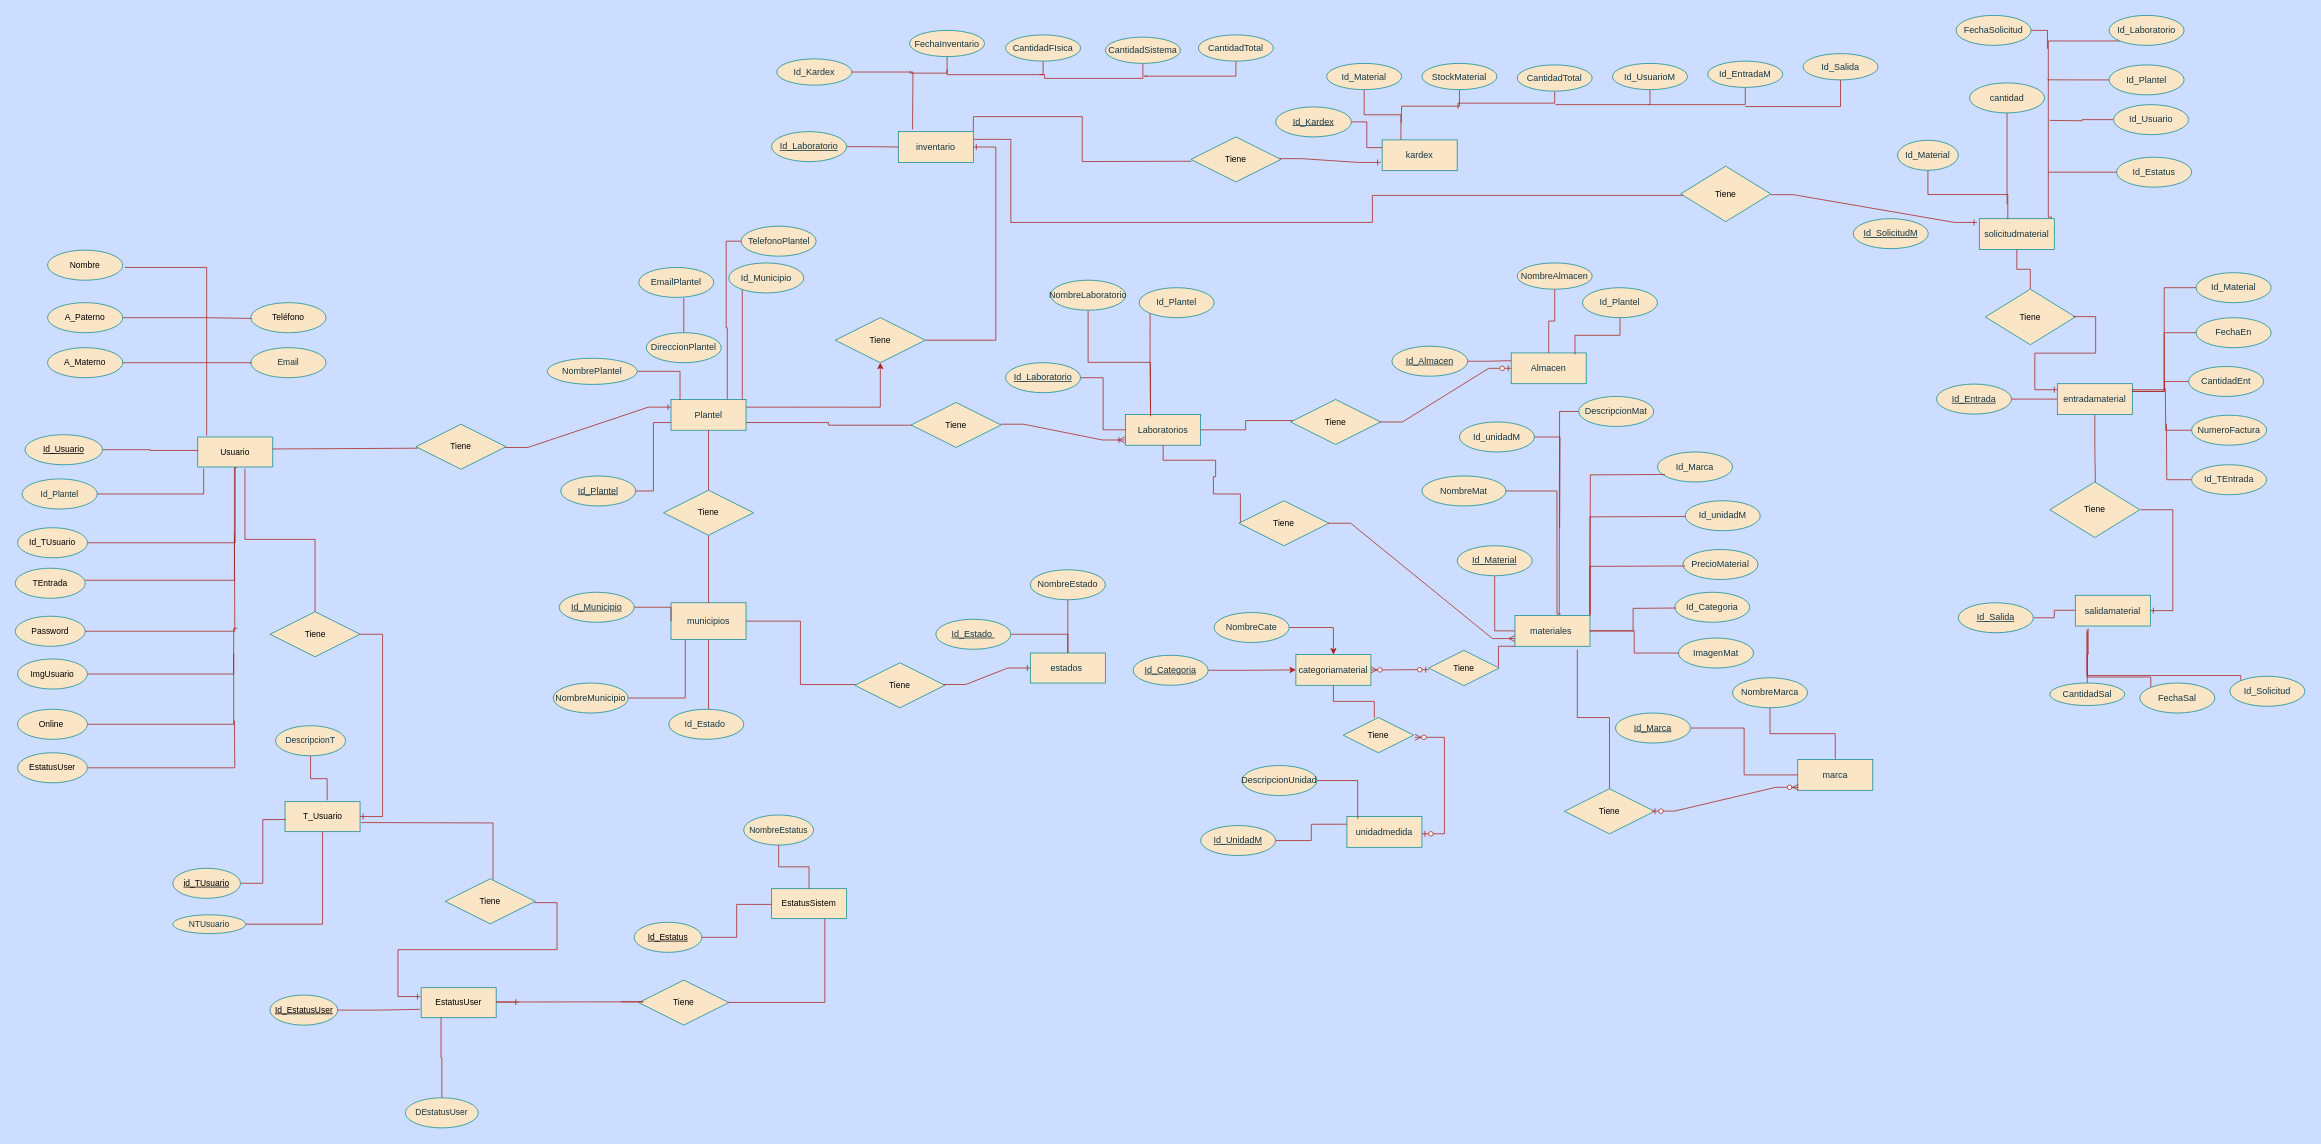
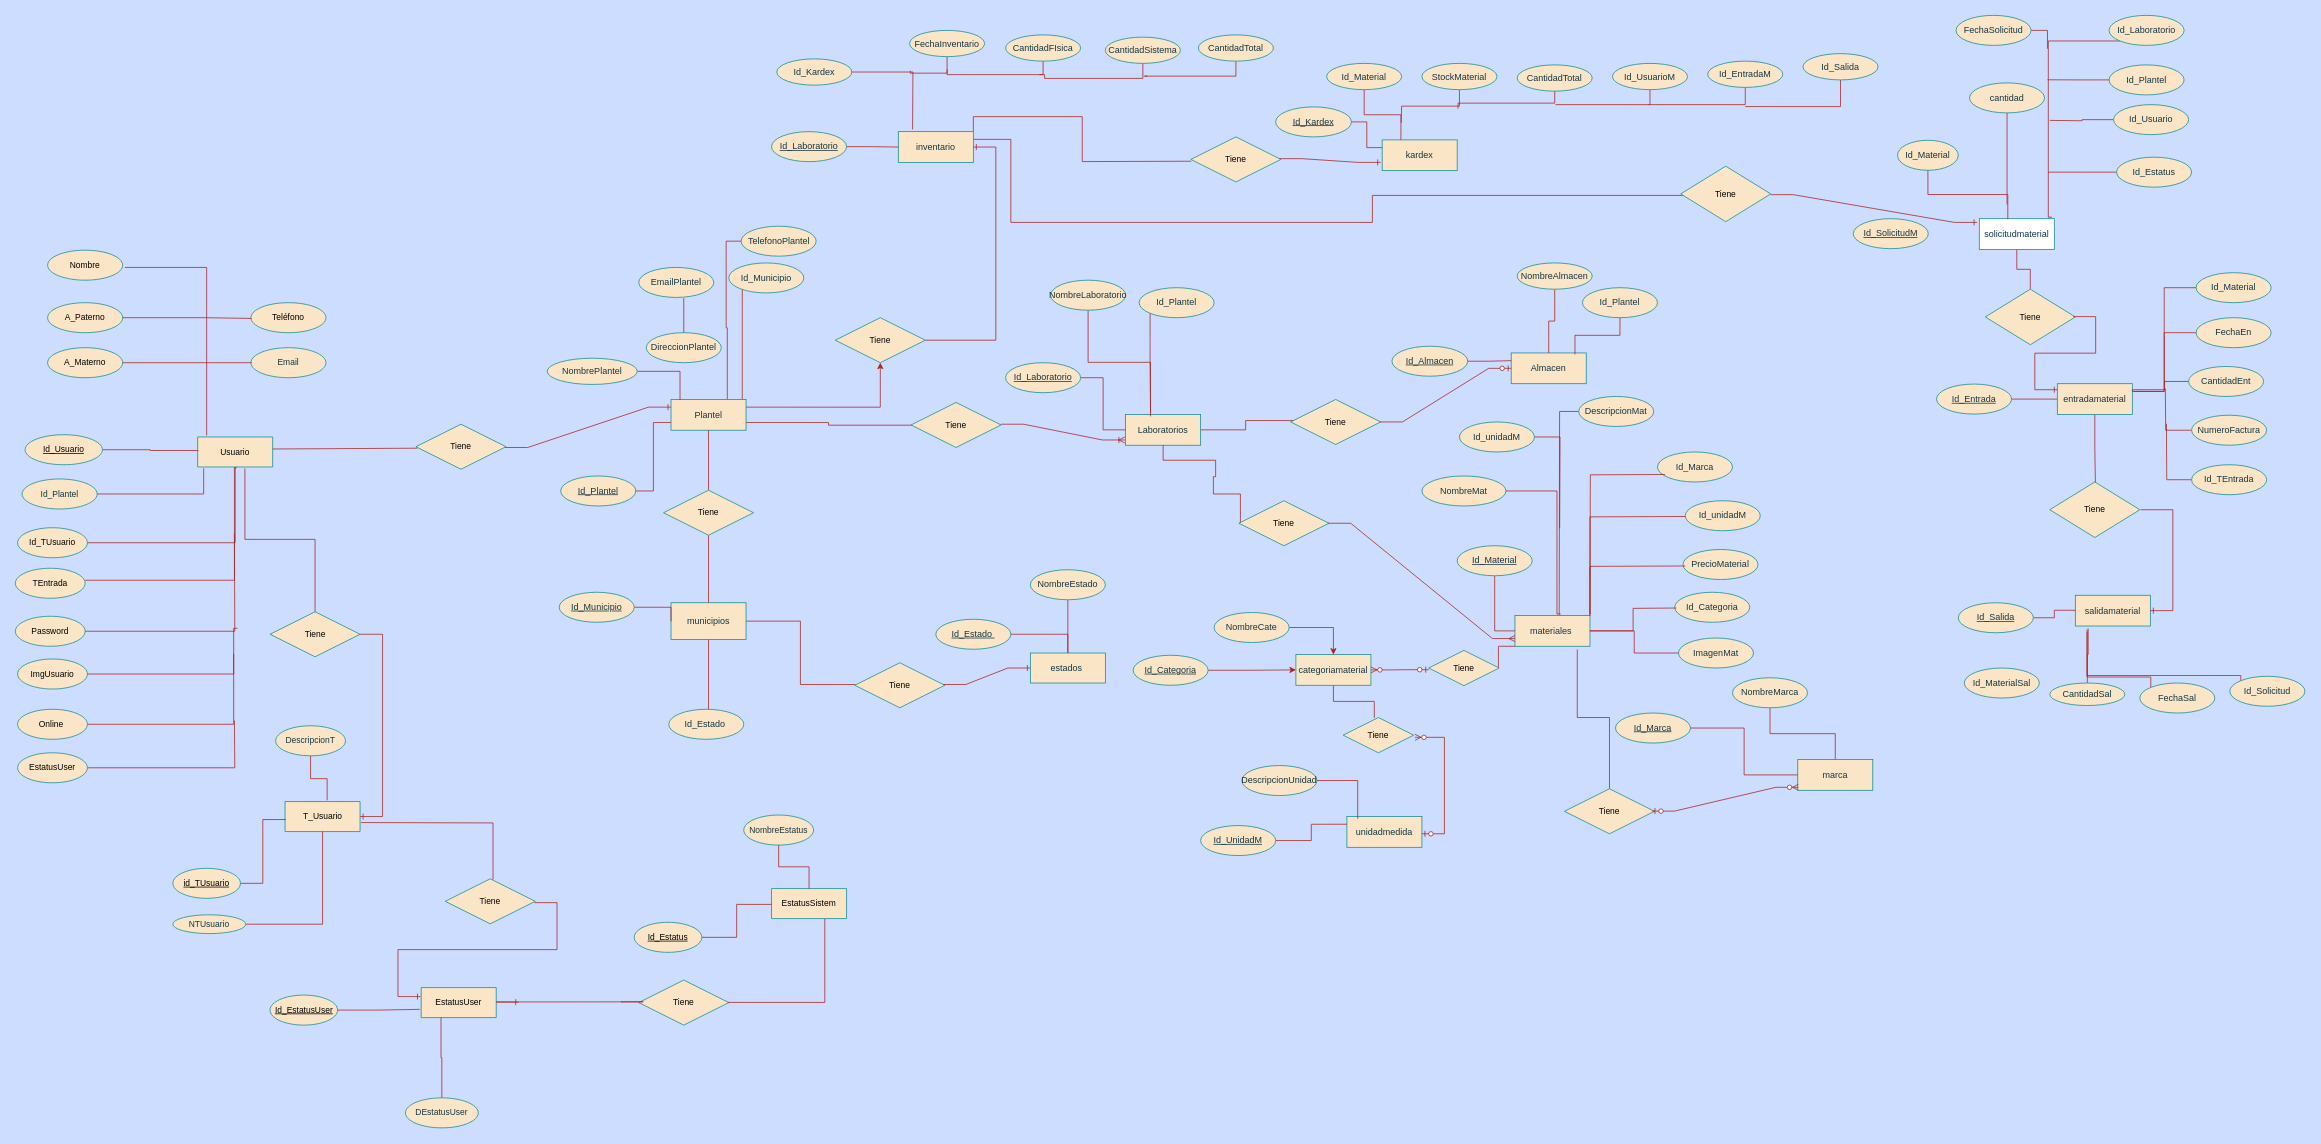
(2016, 234) -> (2016, 234)
none -> (2001, 683)
(591, 698) -> none
(685, 698) -> none
